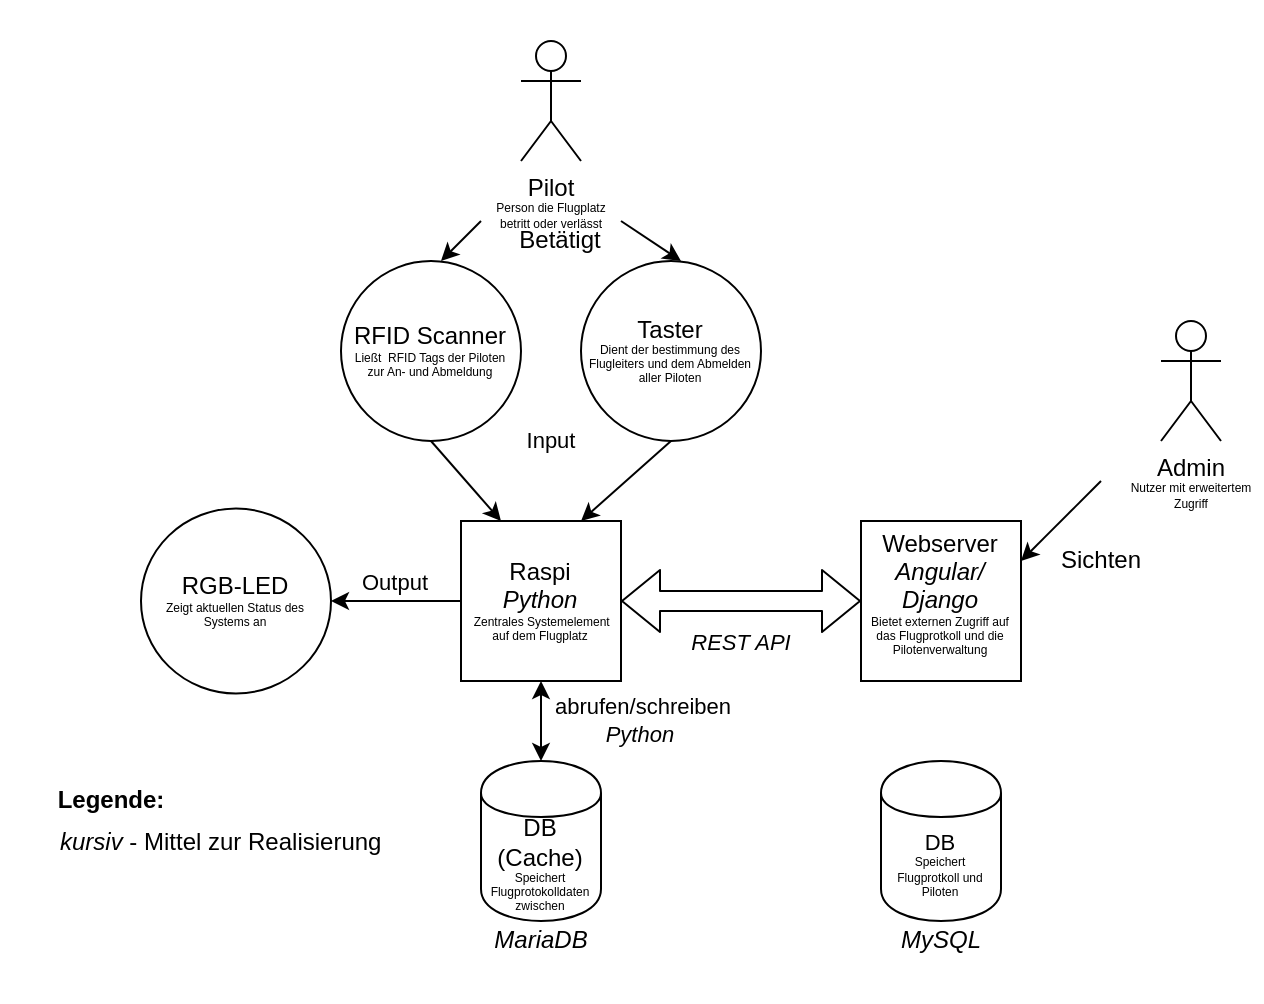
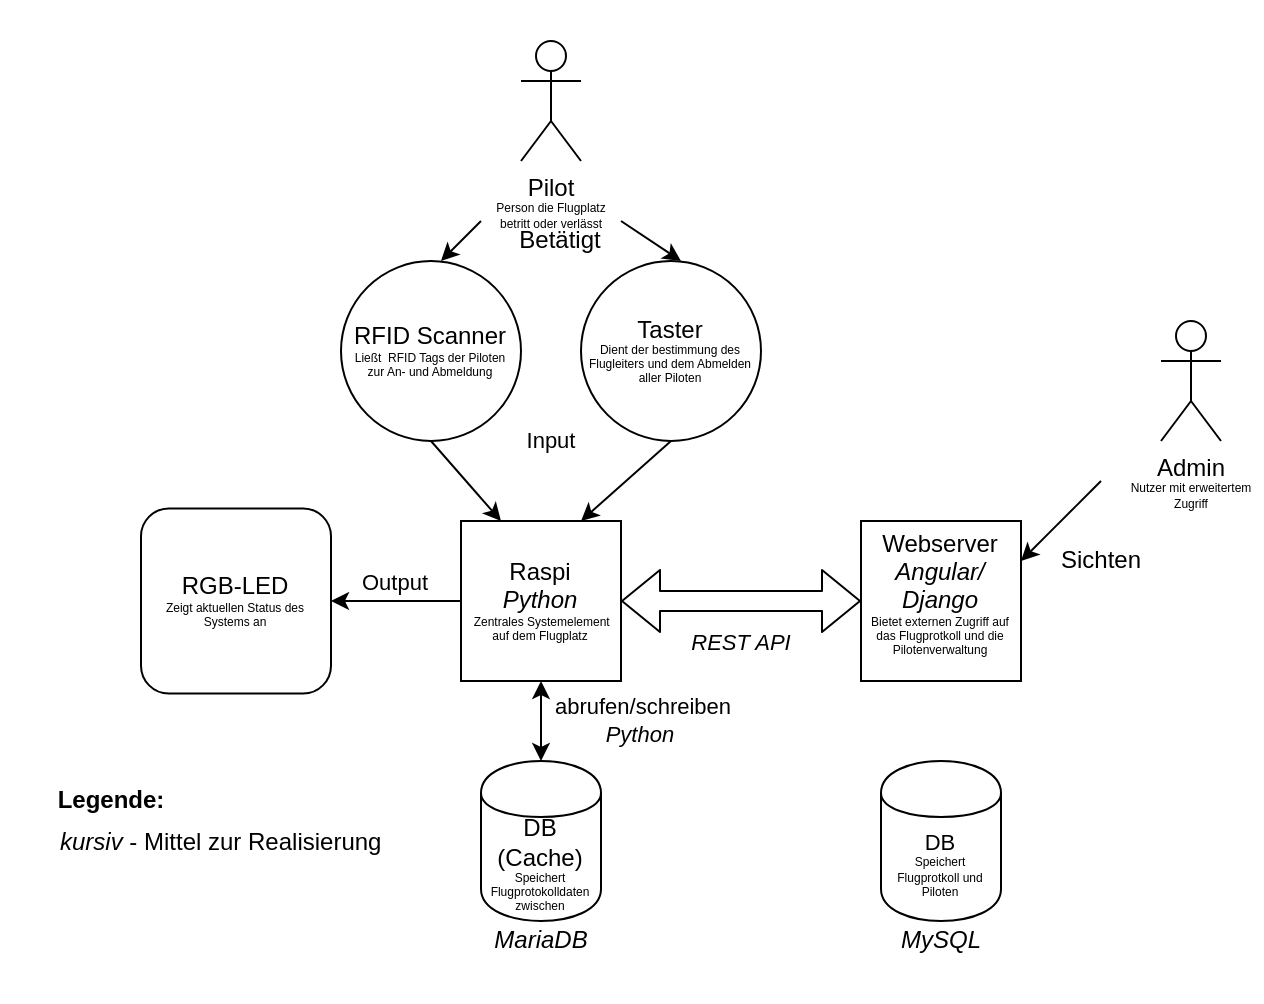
(236, 601) -> (236, 601)
